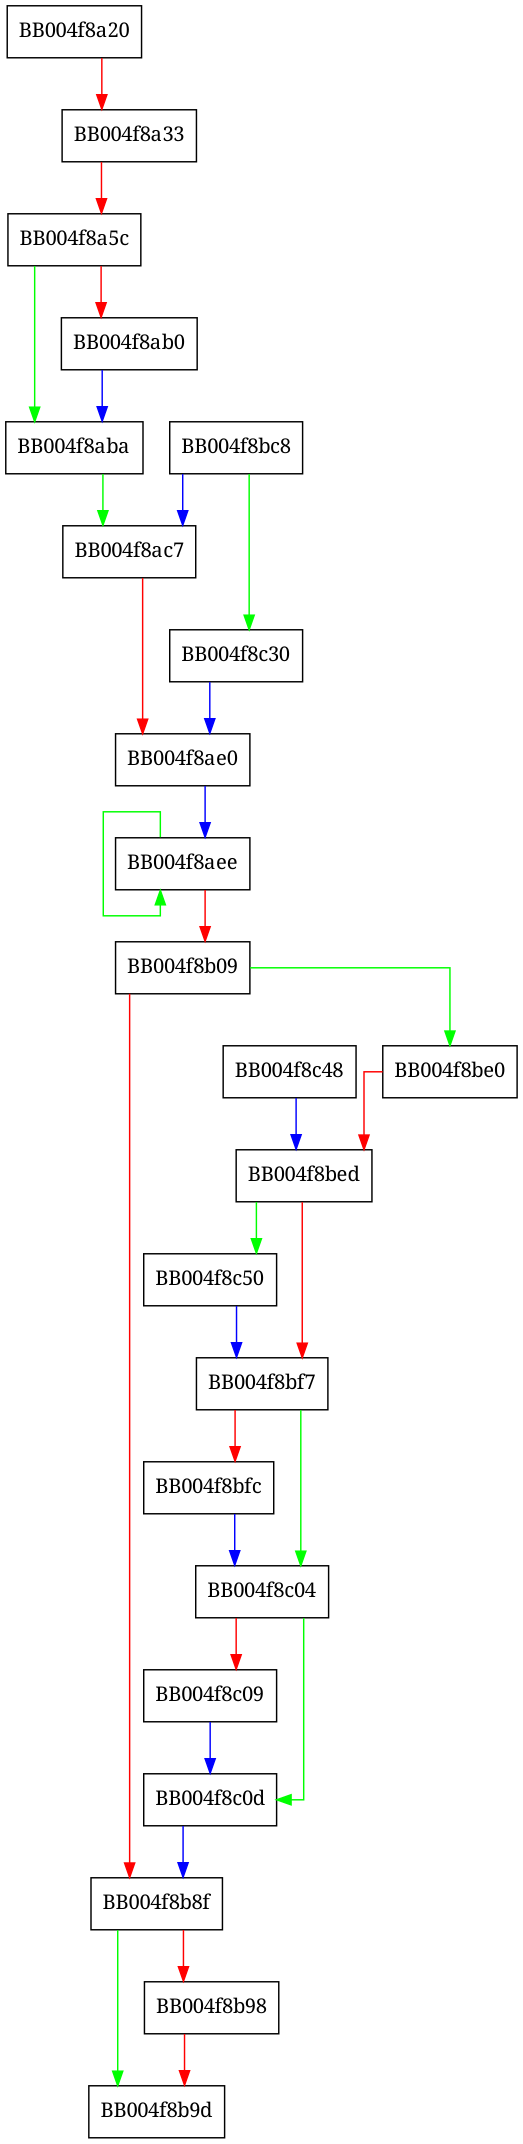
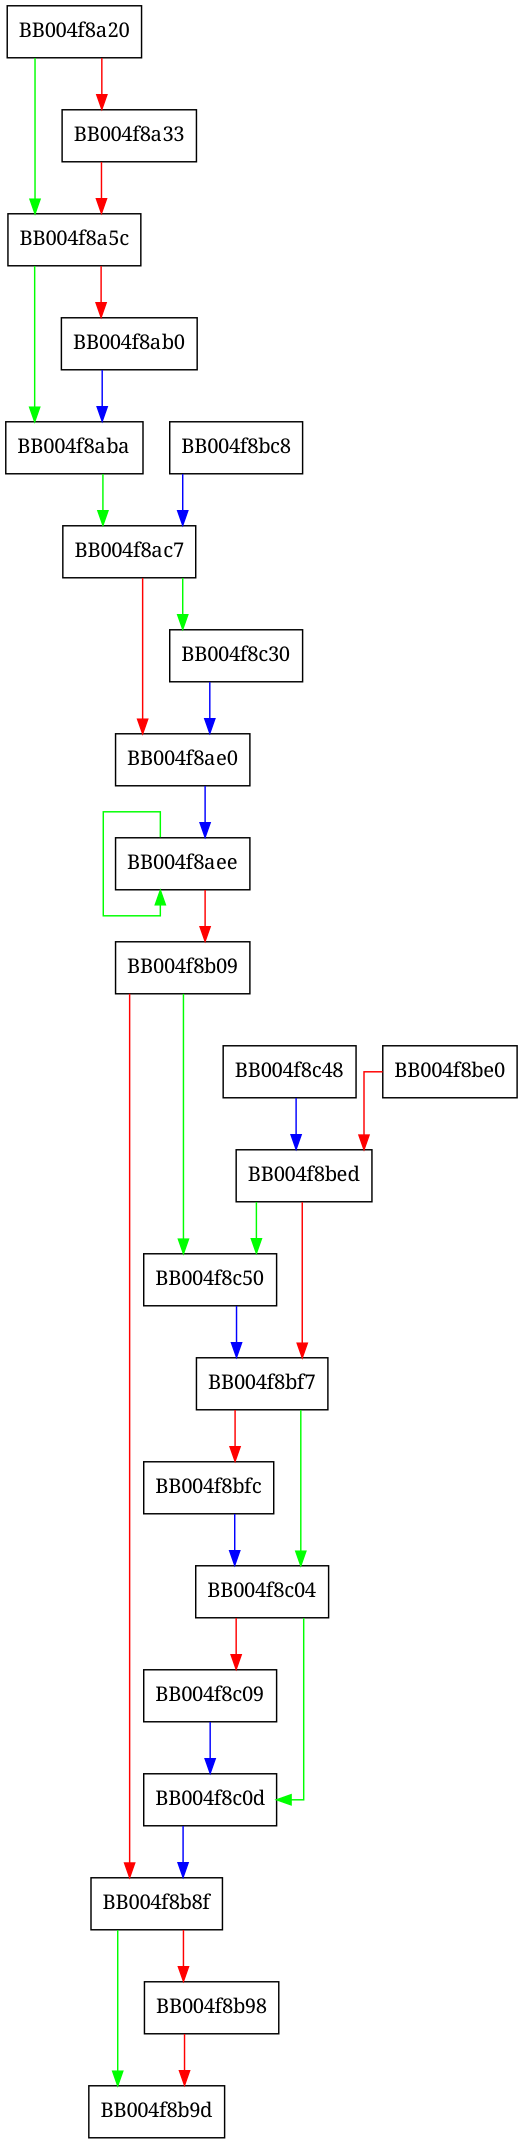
none -> (35, 129)
(249, 545) -> (183, 596)
(382, 968) -> (183, 1116)
